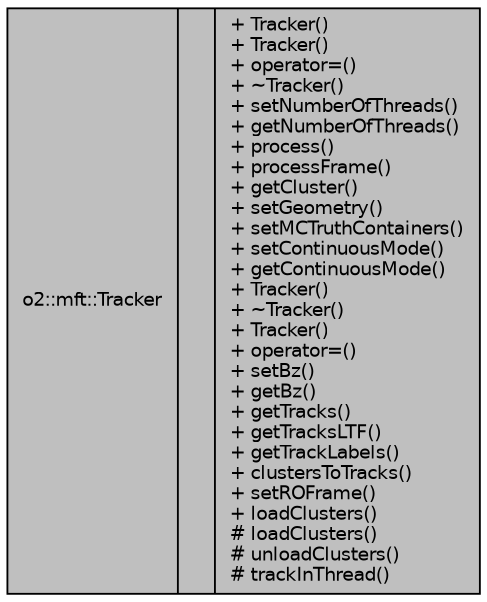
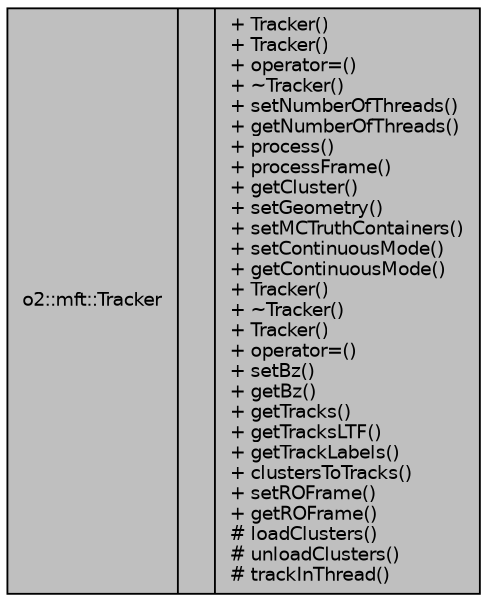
(304, 514) -> (304, 514)
